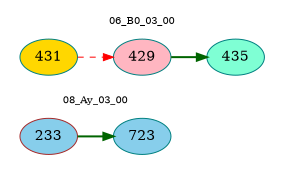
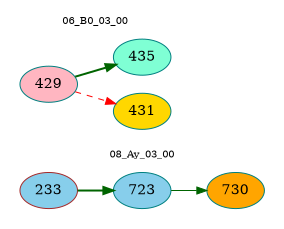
(90, 57) -> (91, 96)
none -> (236, 191)
